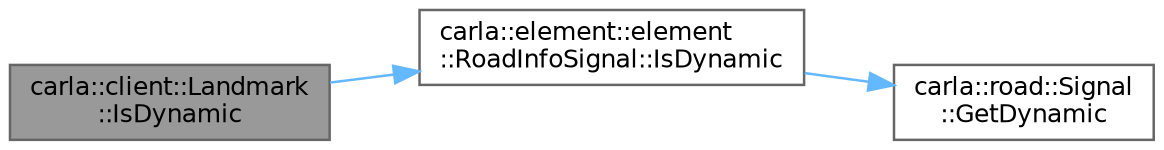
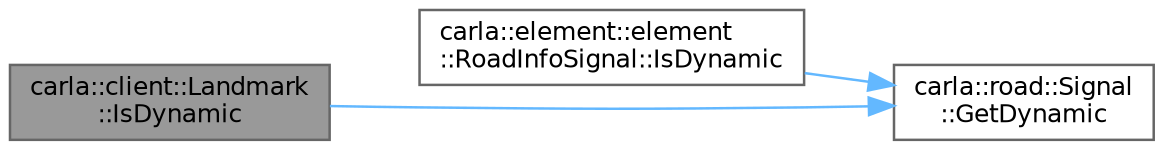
(362, 79) -> (599, 109)
